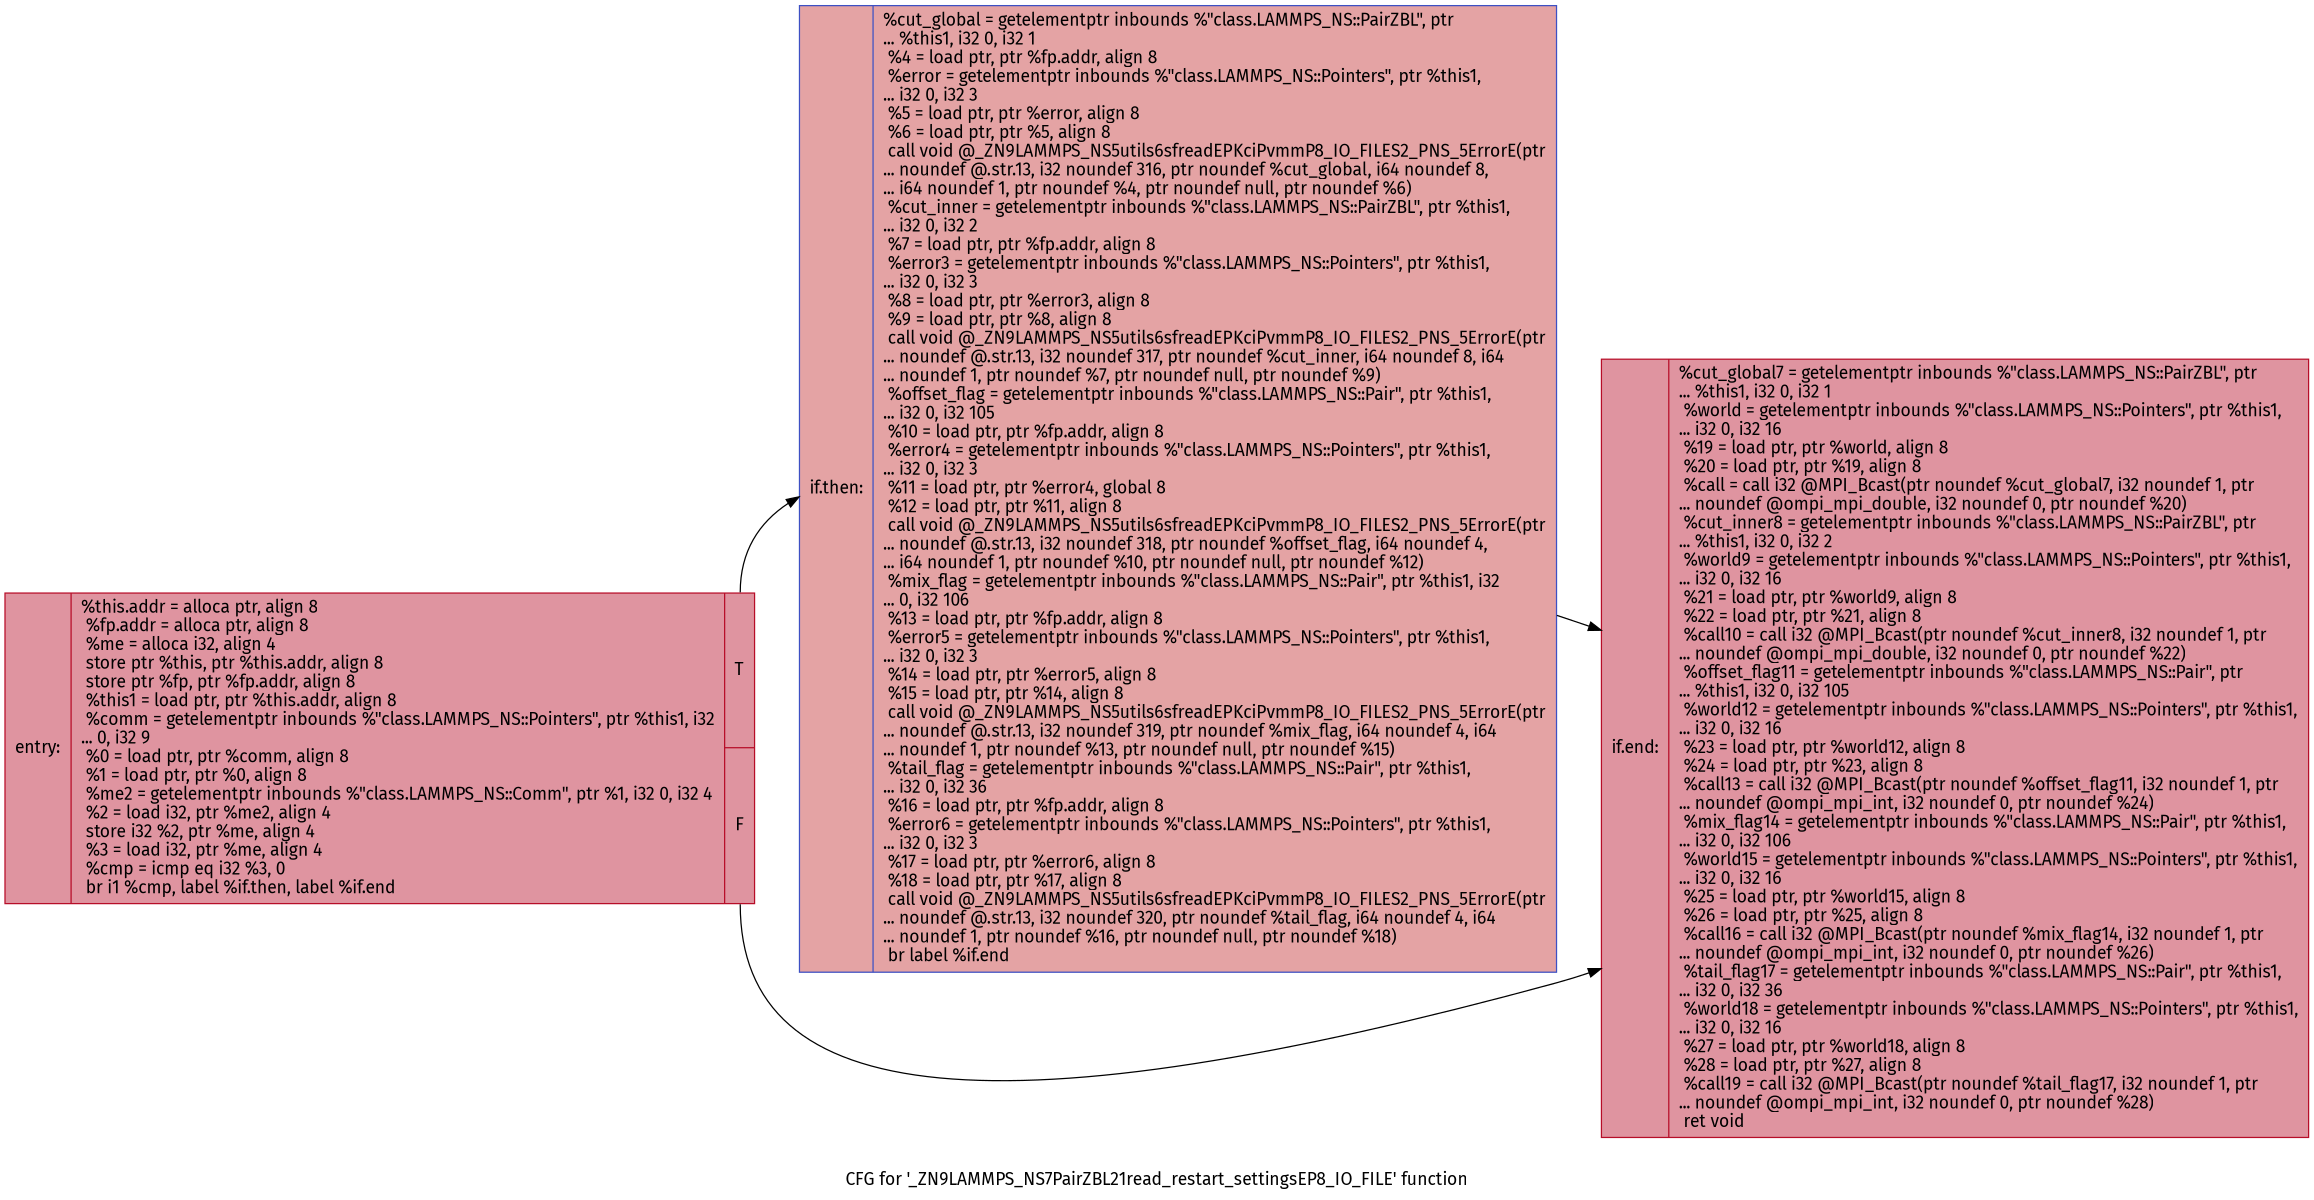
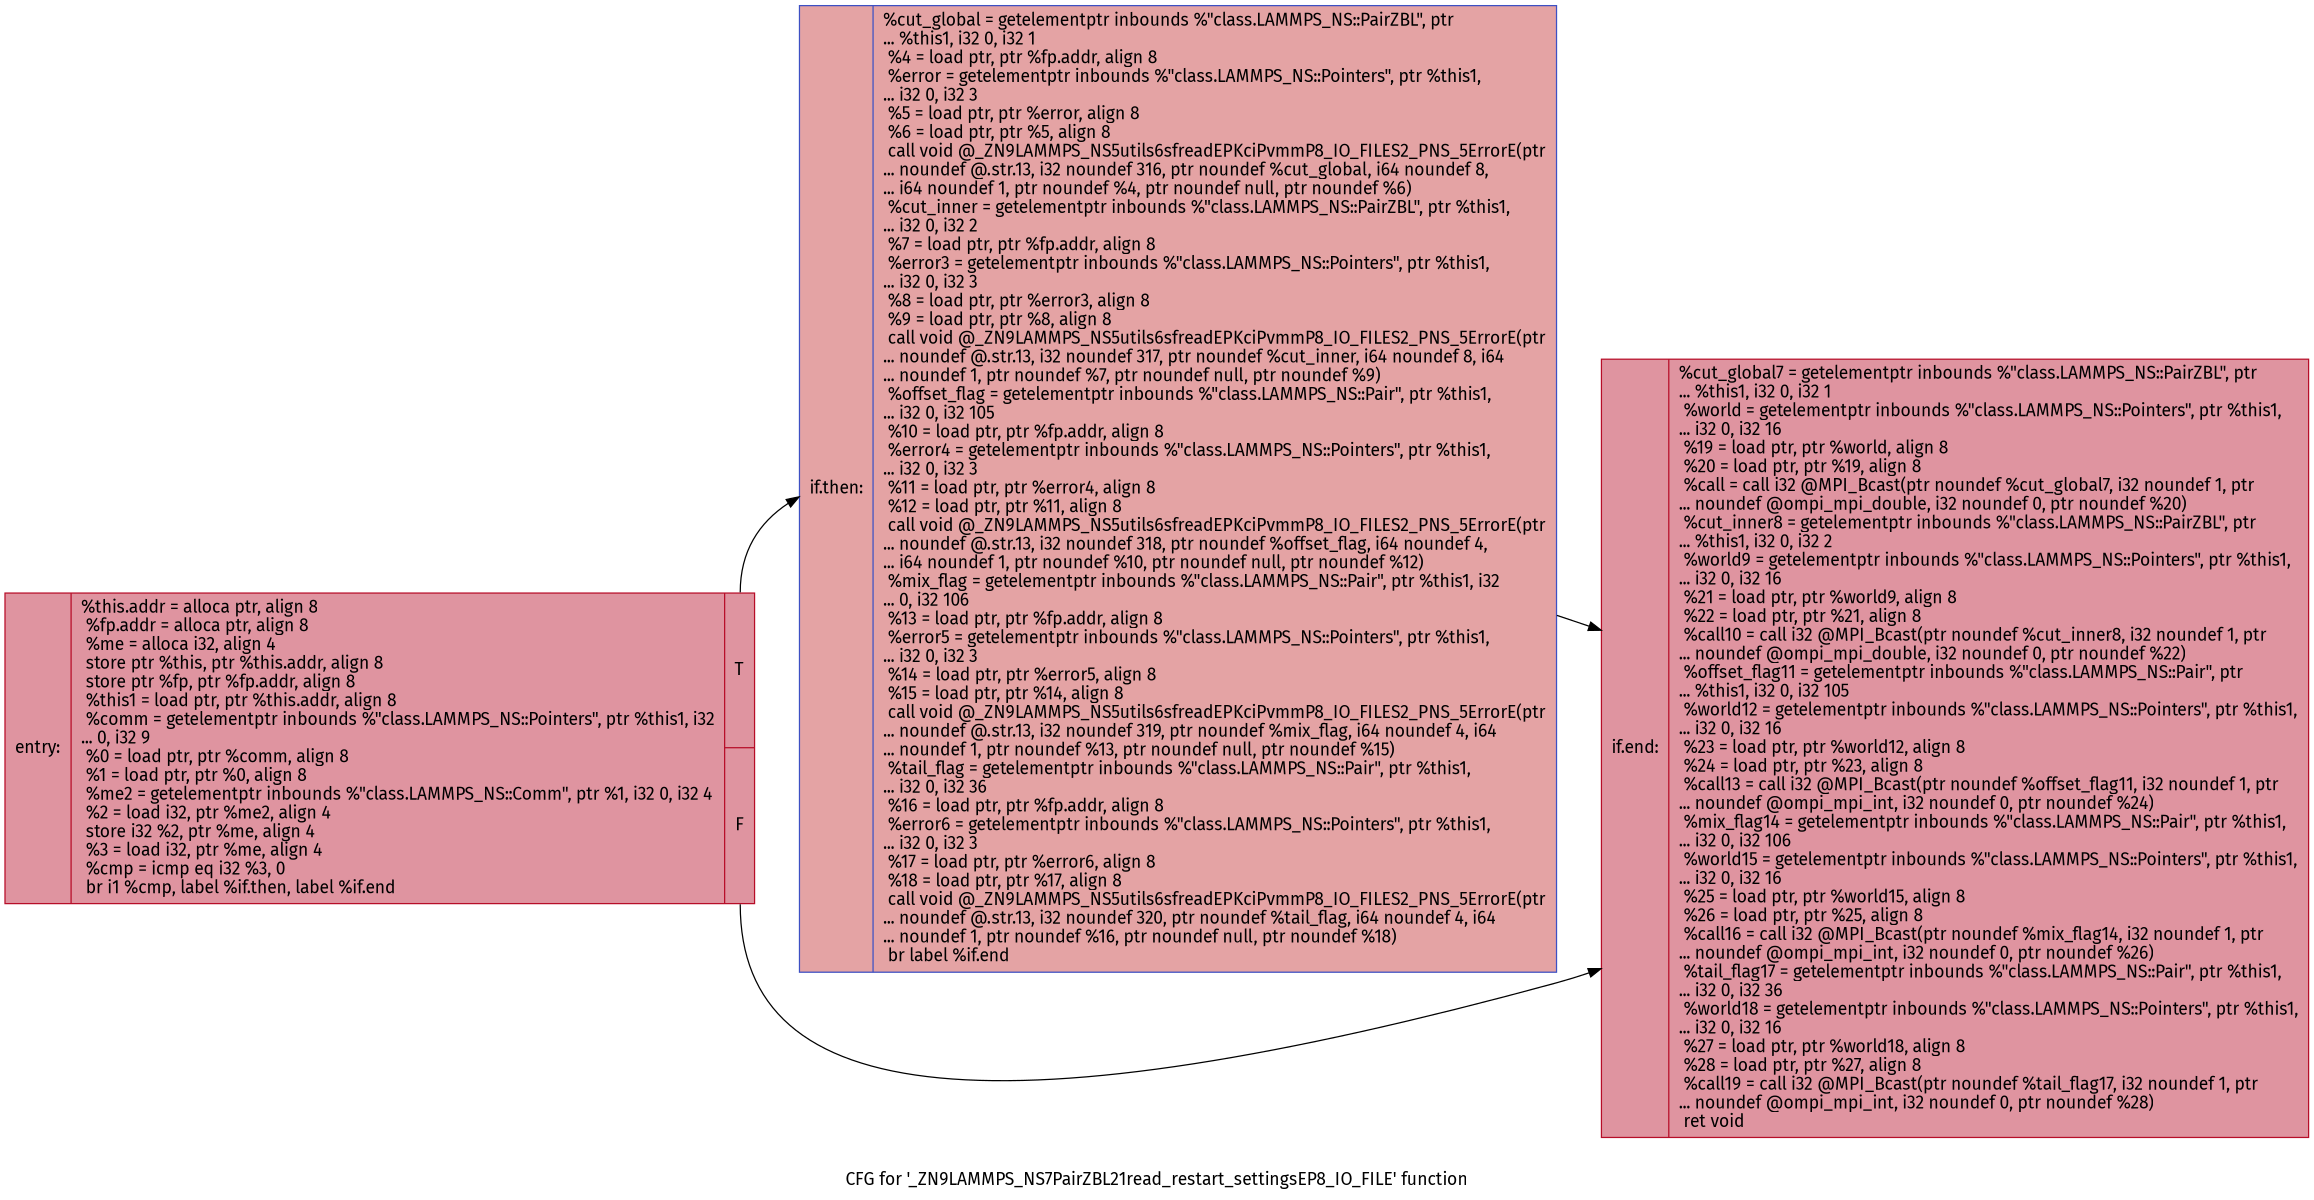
(1025, 488) -> (1020, 488)
